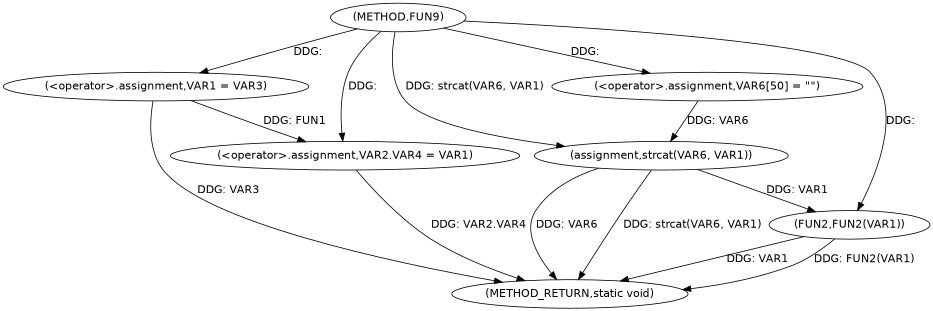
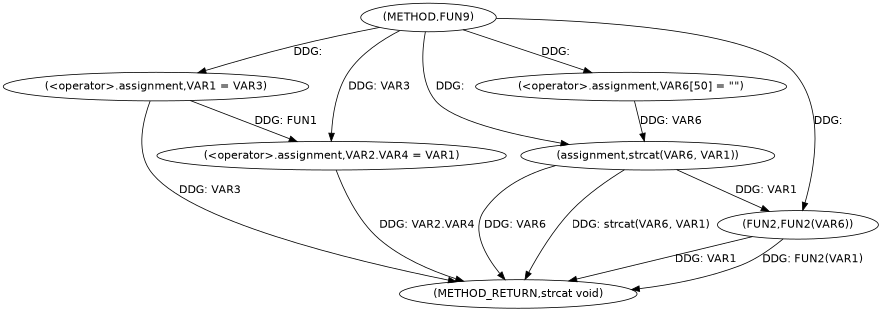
(365, 87) -> (380, 87)
(475, 87) -> (452, 87)
(850, 225) -> (798, 225)
(570, 294) -> (518, 294)
